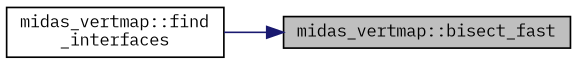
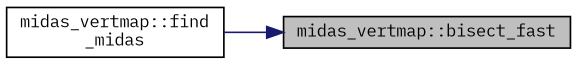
(115, 32) -> (115, 32)
